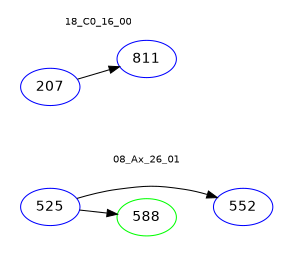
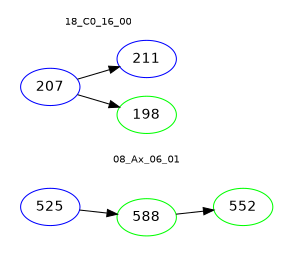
(147, 59) -> (147, 59)
none -> (147, 115)
(147, 160) -> (147, 160)
(142, 187) -> (190, 213)
(243, 207) -> (243, 207)
